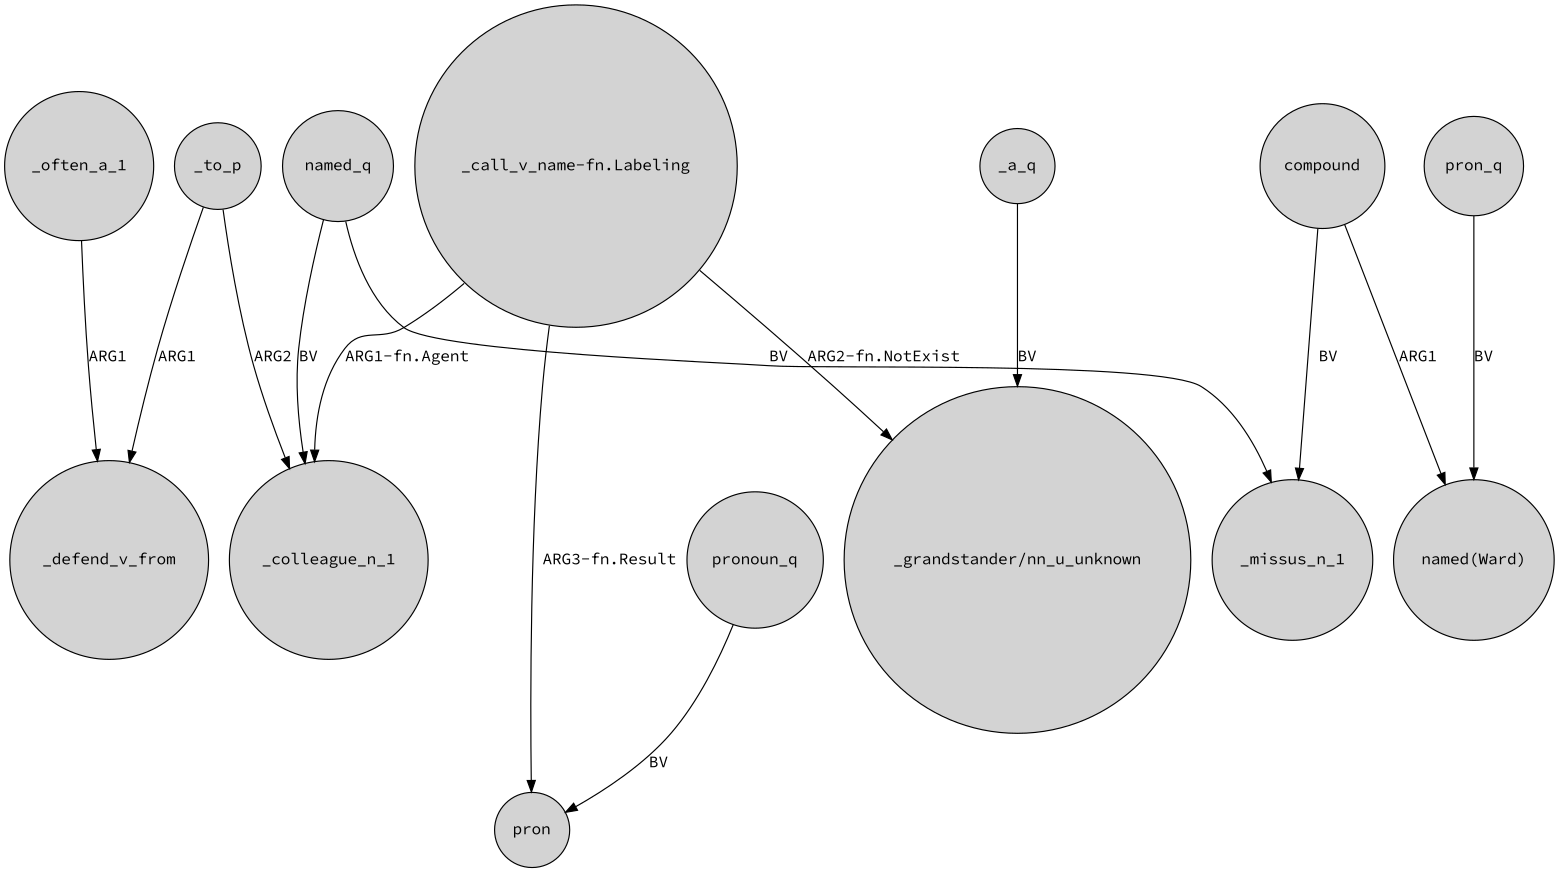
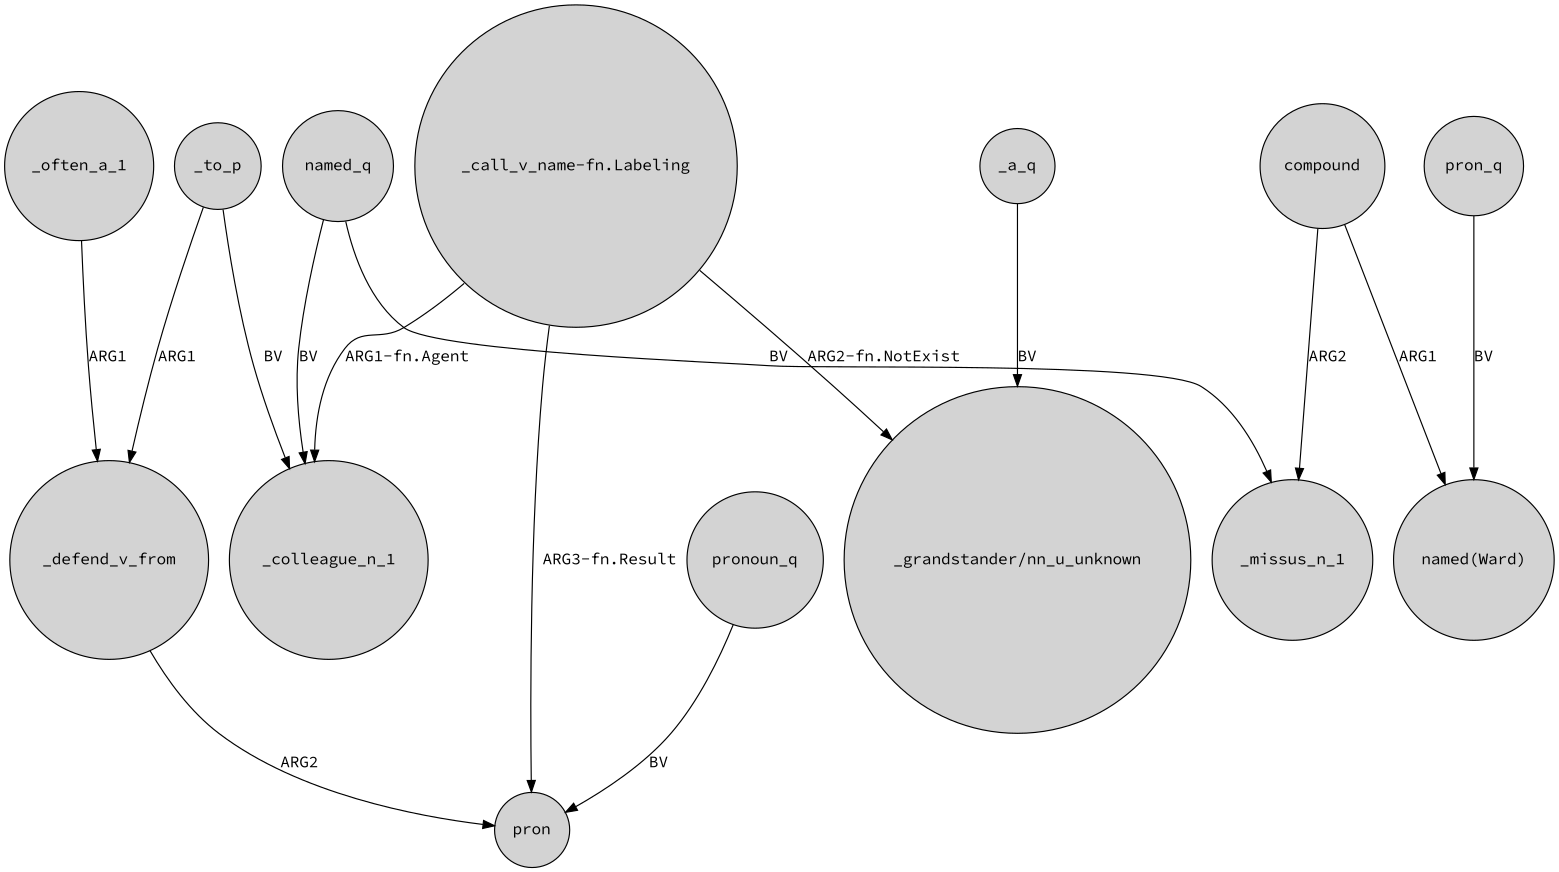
(273, 357) -> (273, 357)
(1328, 357) -> (1328, 357)
none -> (294, 776)
